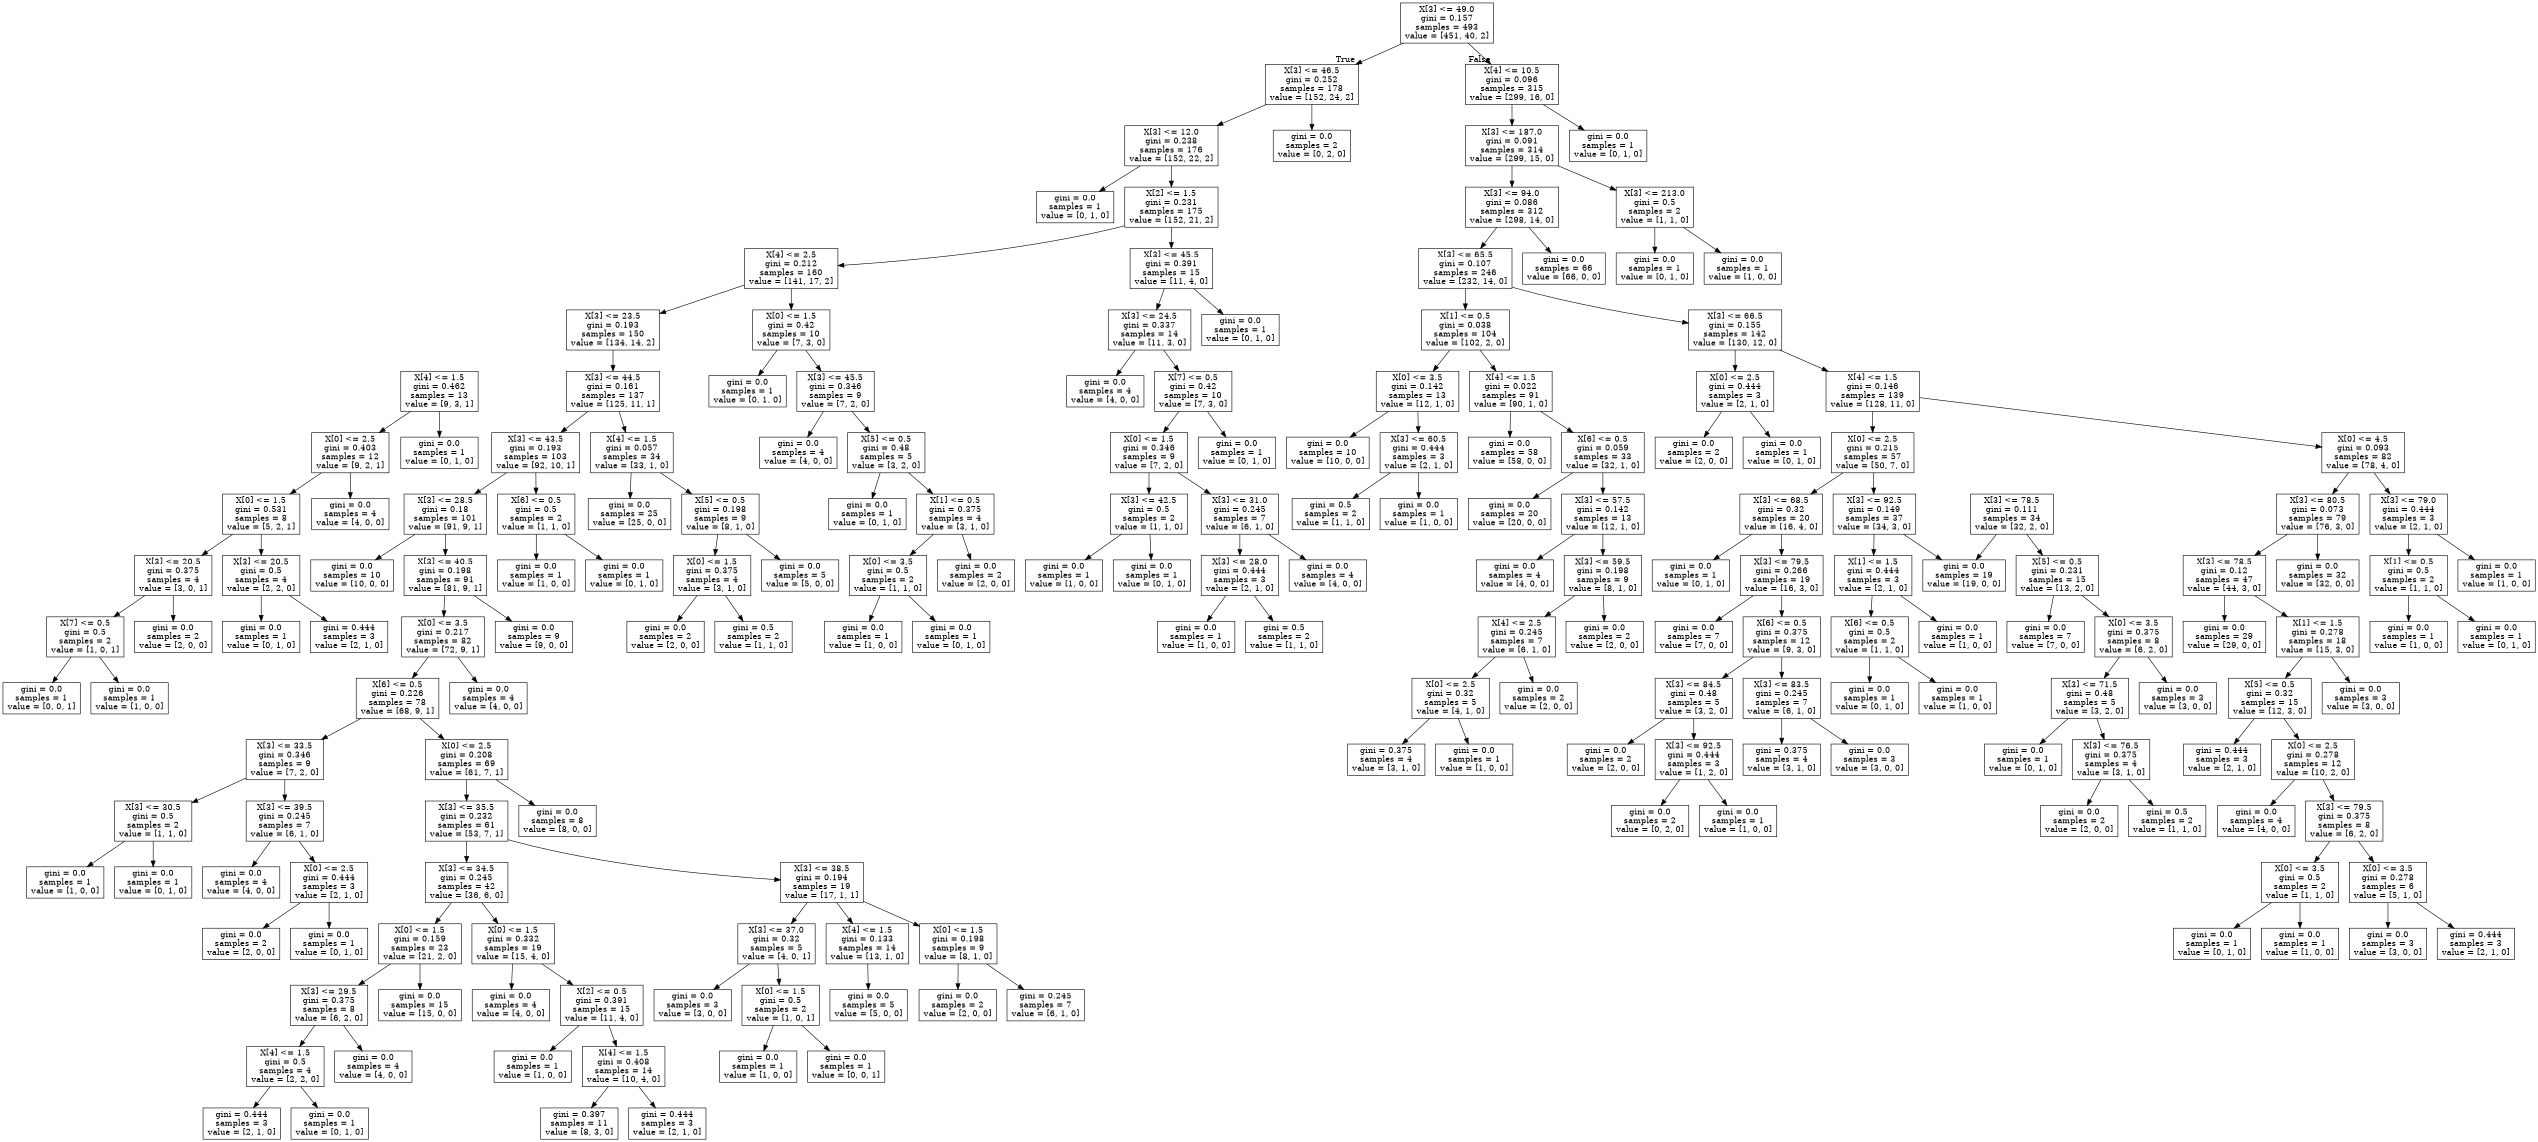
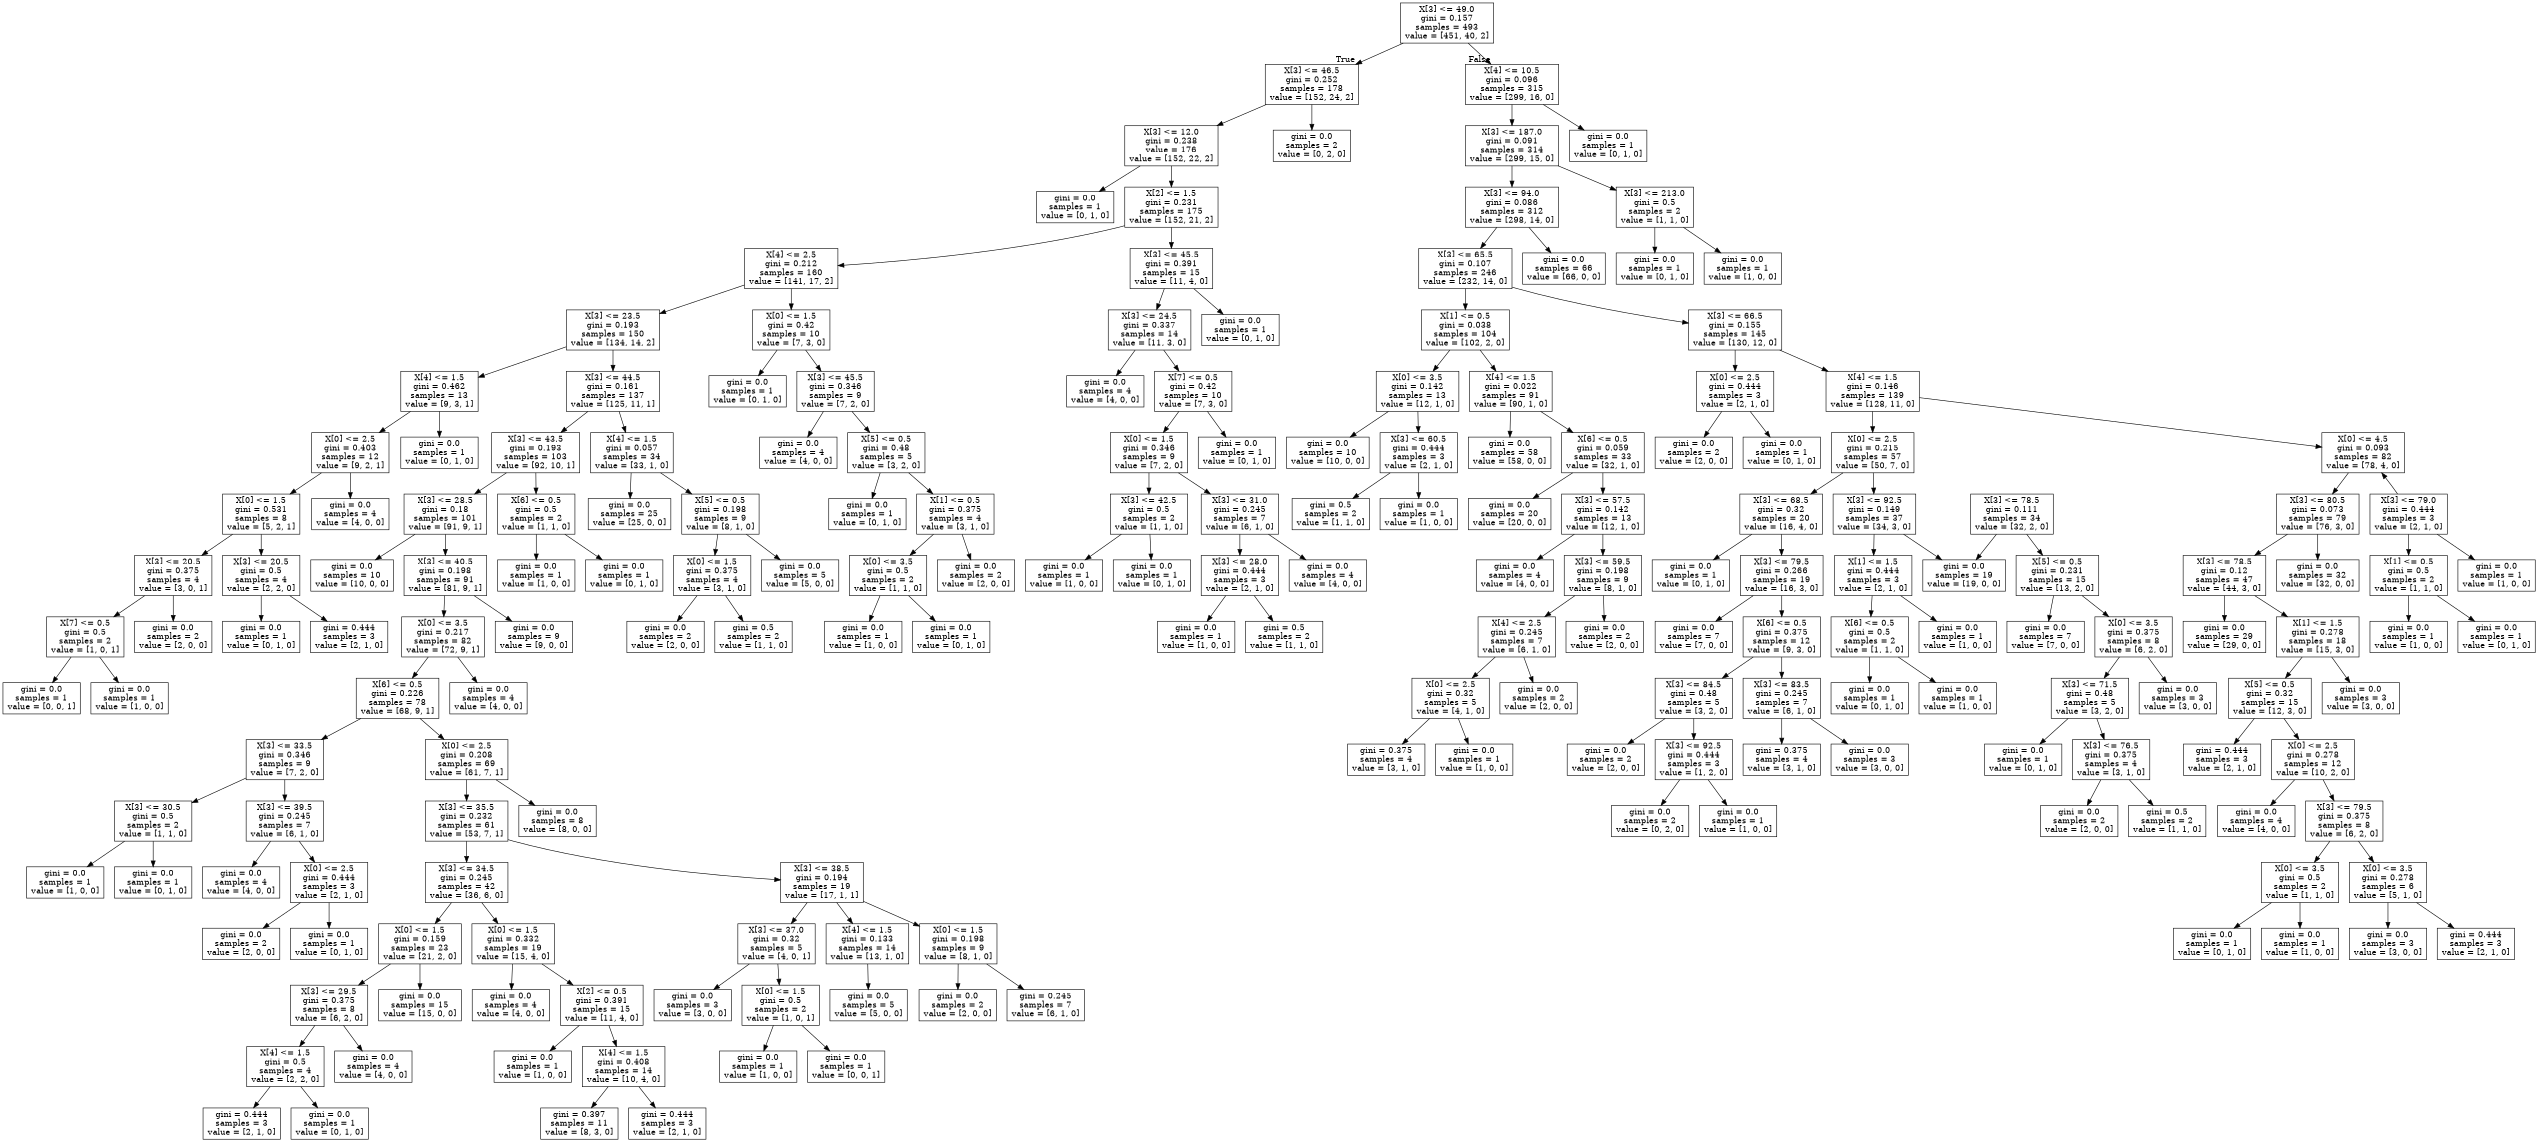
(1171, 146) -> (1171, 146)
(1735, 330) -> (1735, 330)
none -> (525, 361)
(2380, 481) -> (2392, 486)
